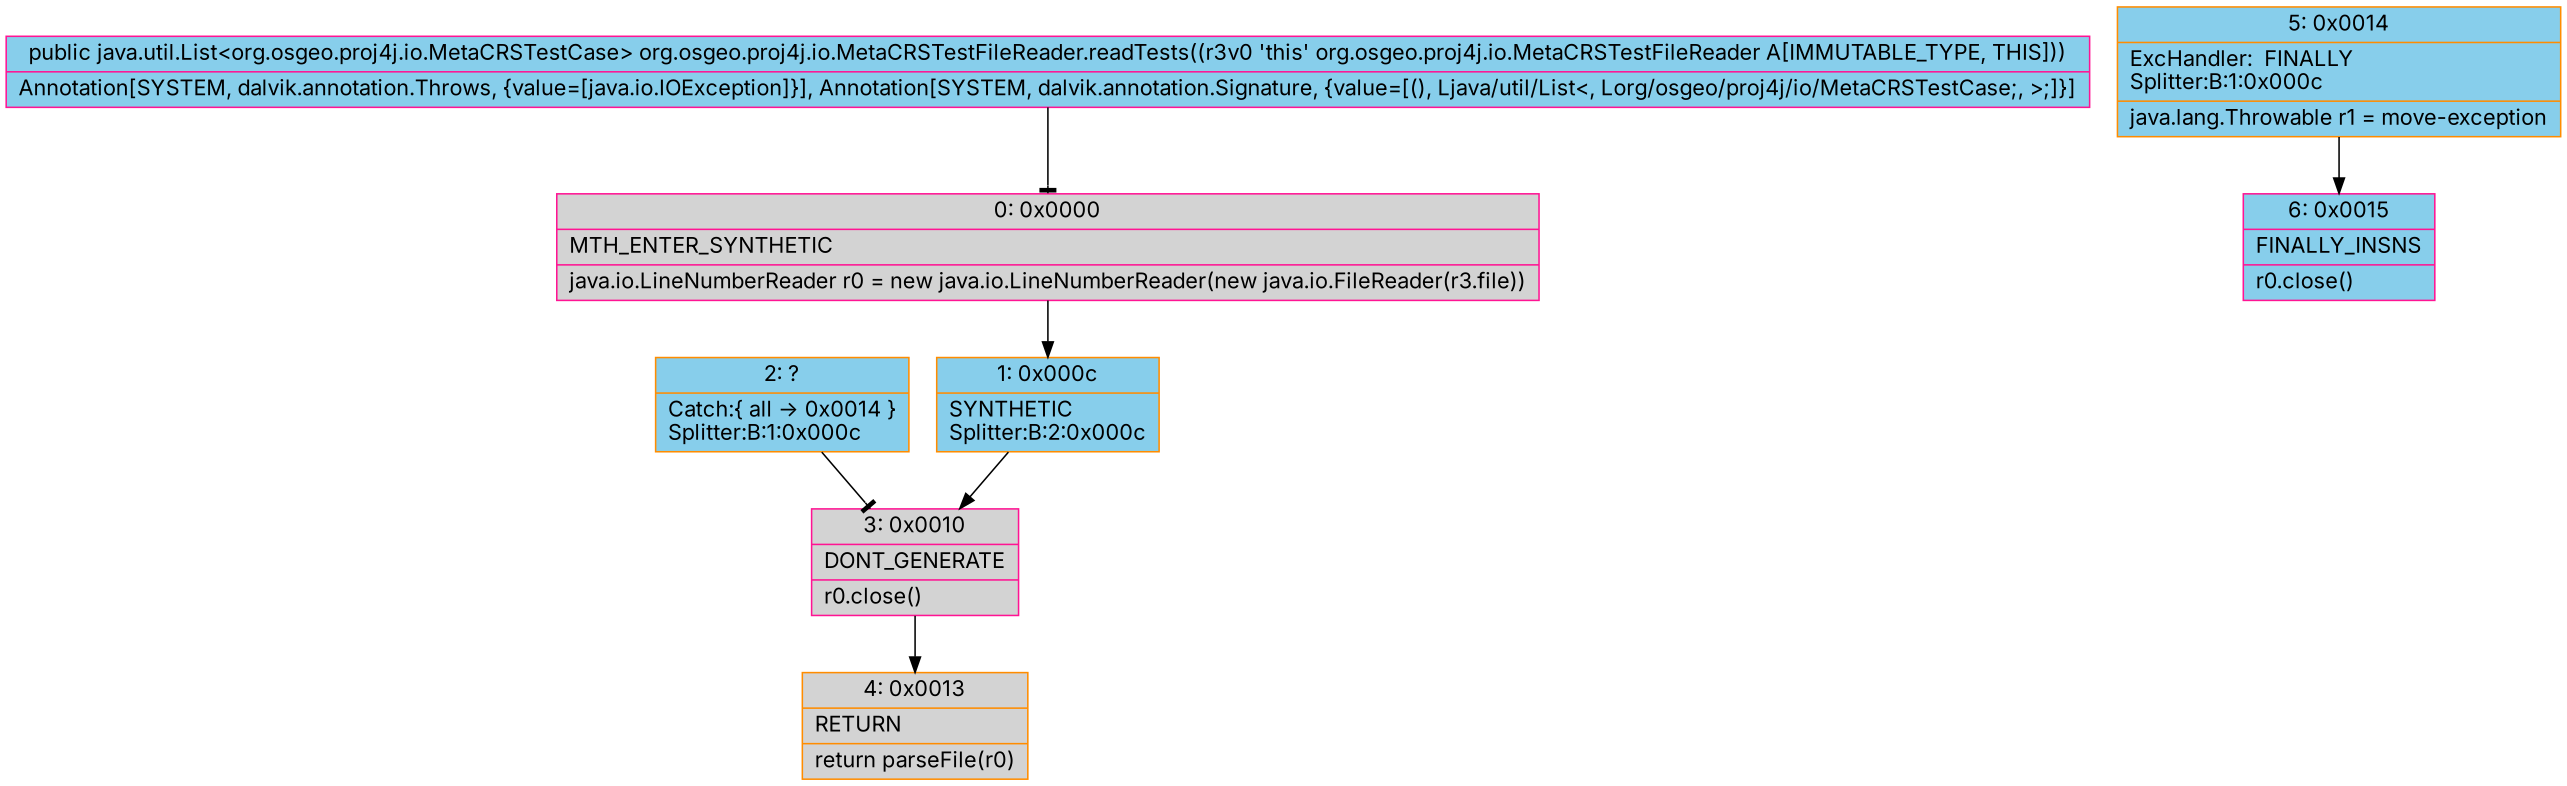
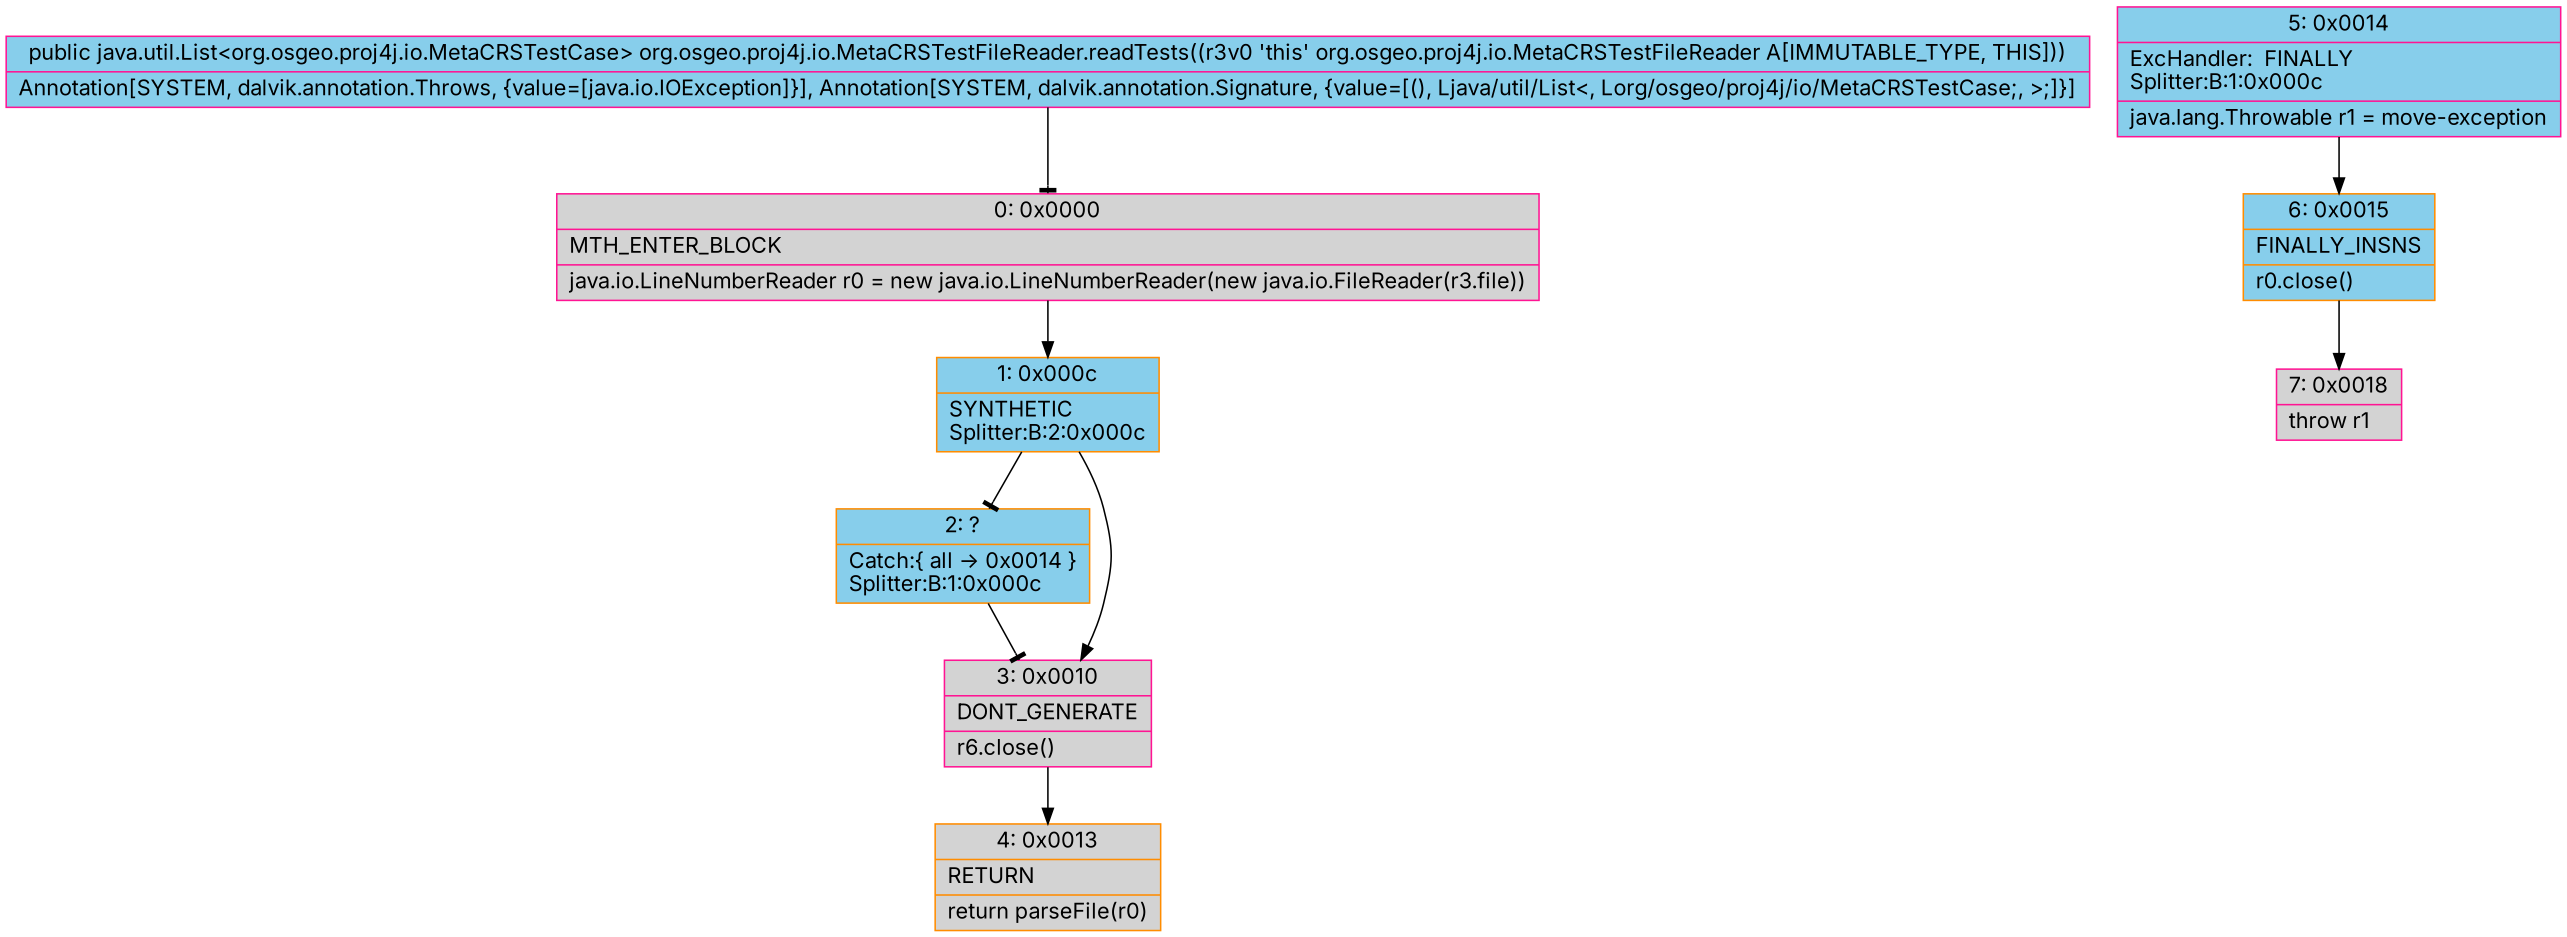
(2339, 72) -> (2339, 72)
(702, 246) -> (676, 246)
(2339, 247) -> (2339, 247)
none -> (2339, 405)
none -> (1007, 477)
(873, 597) -> (1006, 748)
